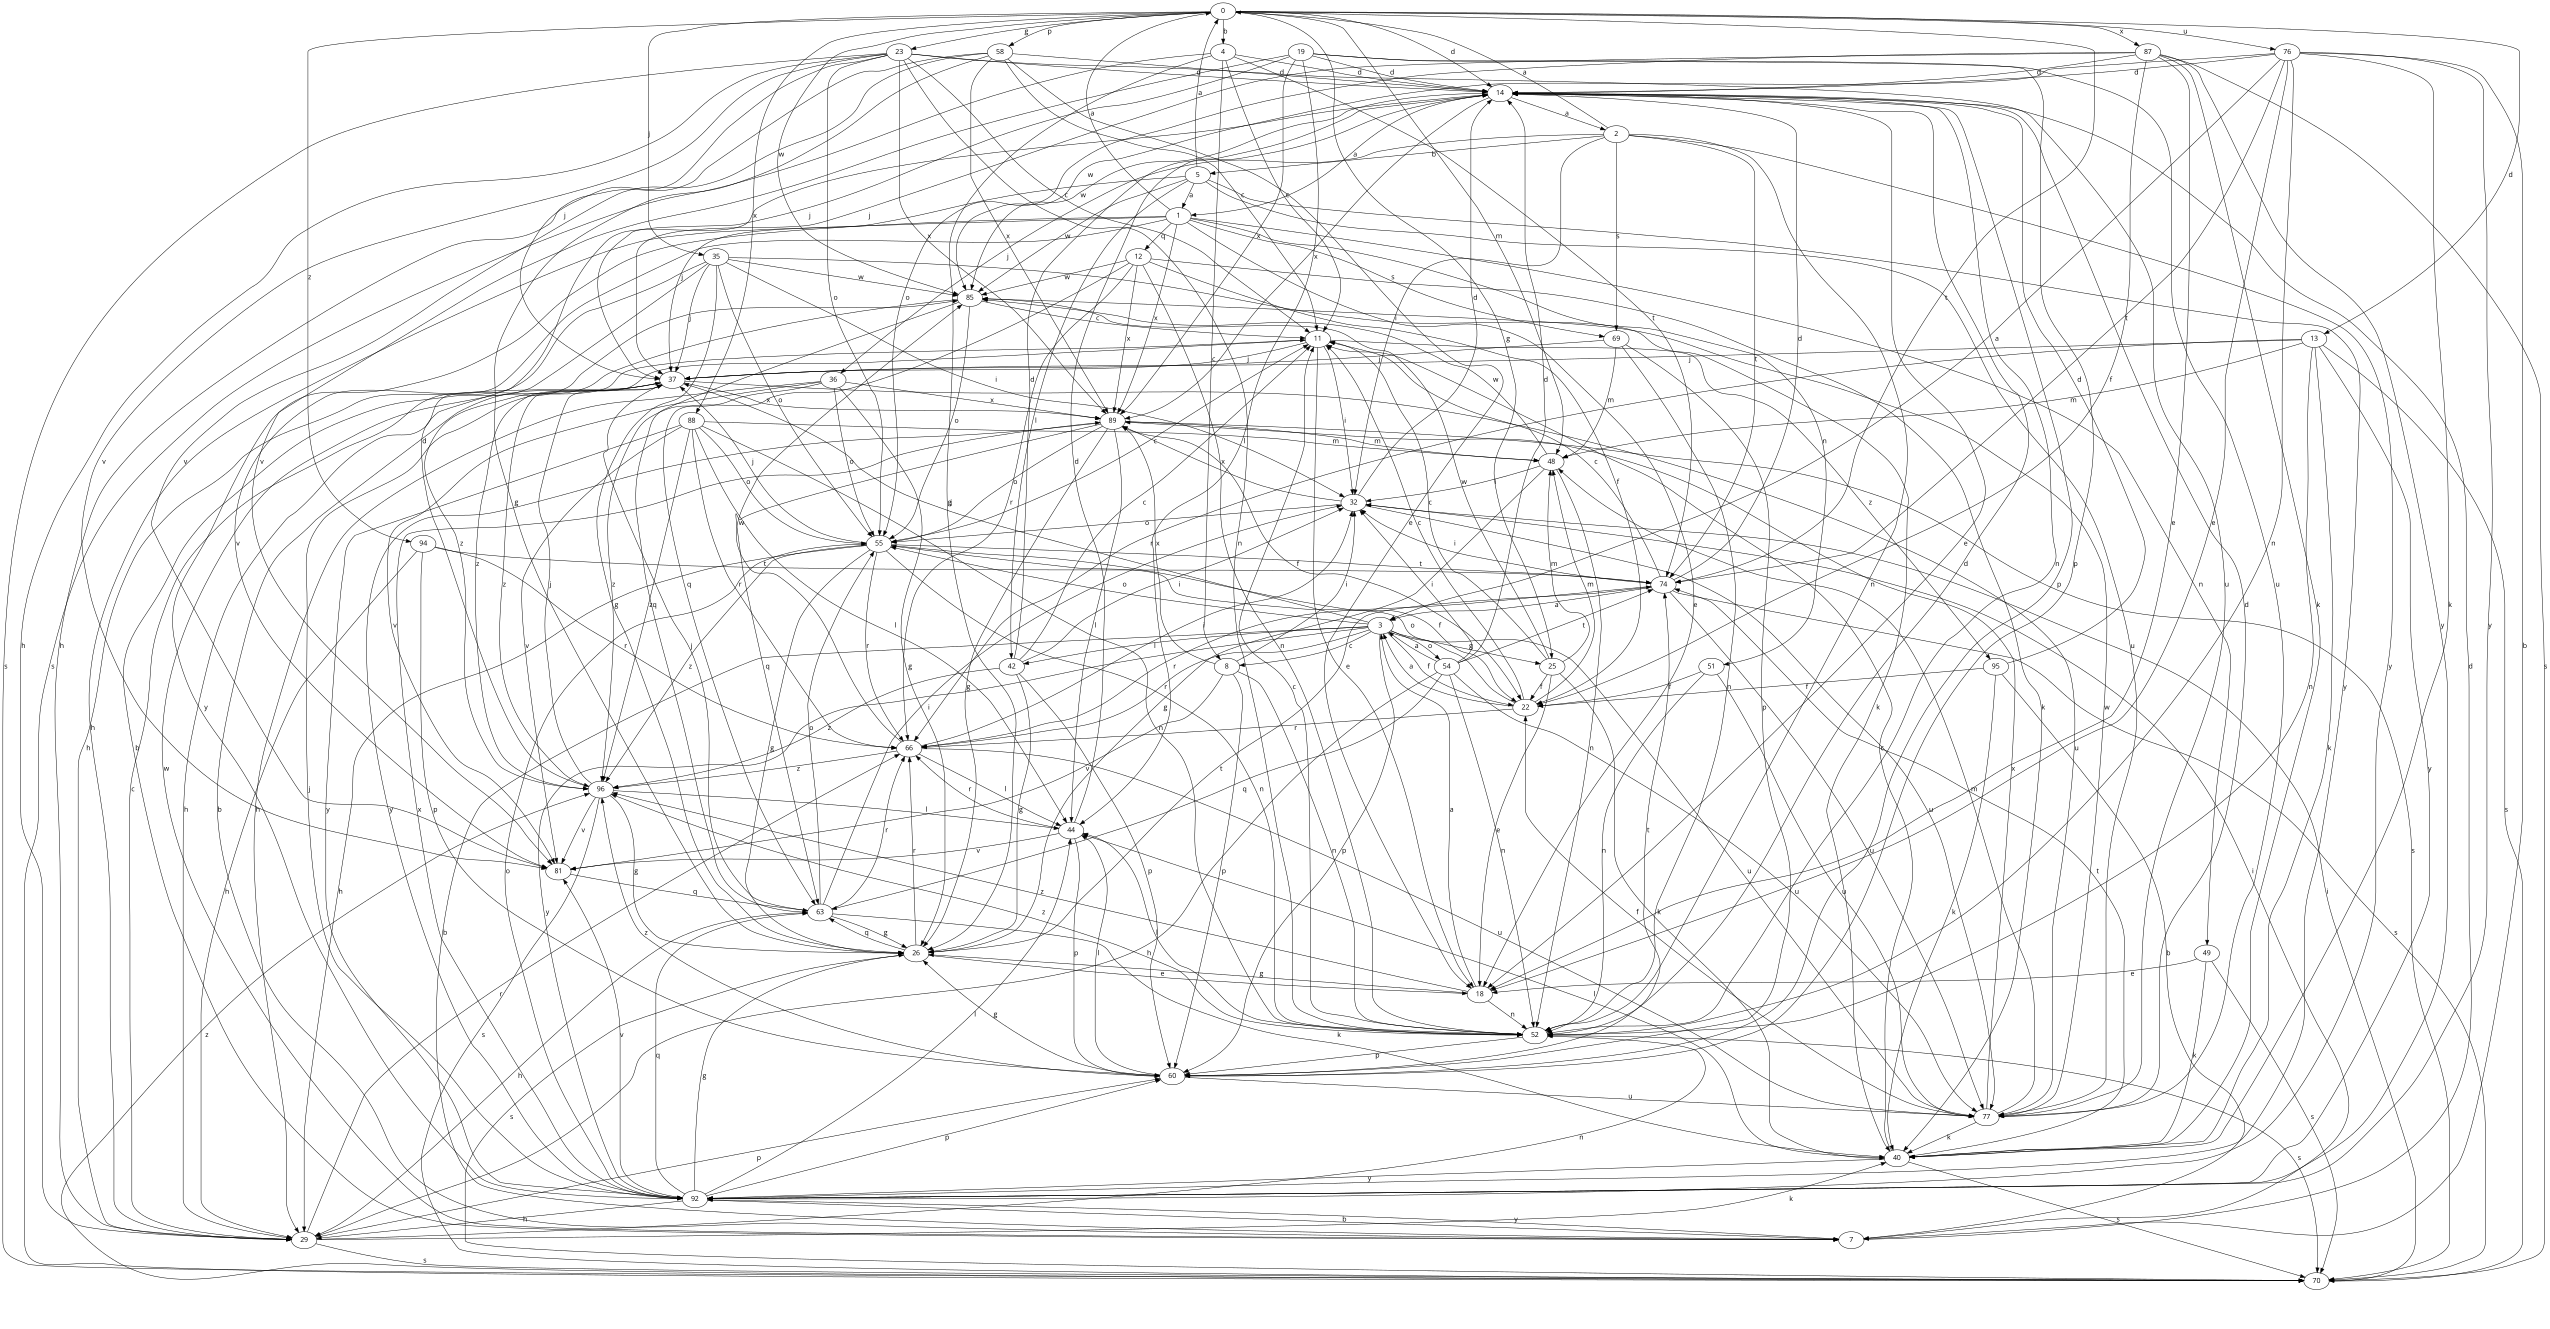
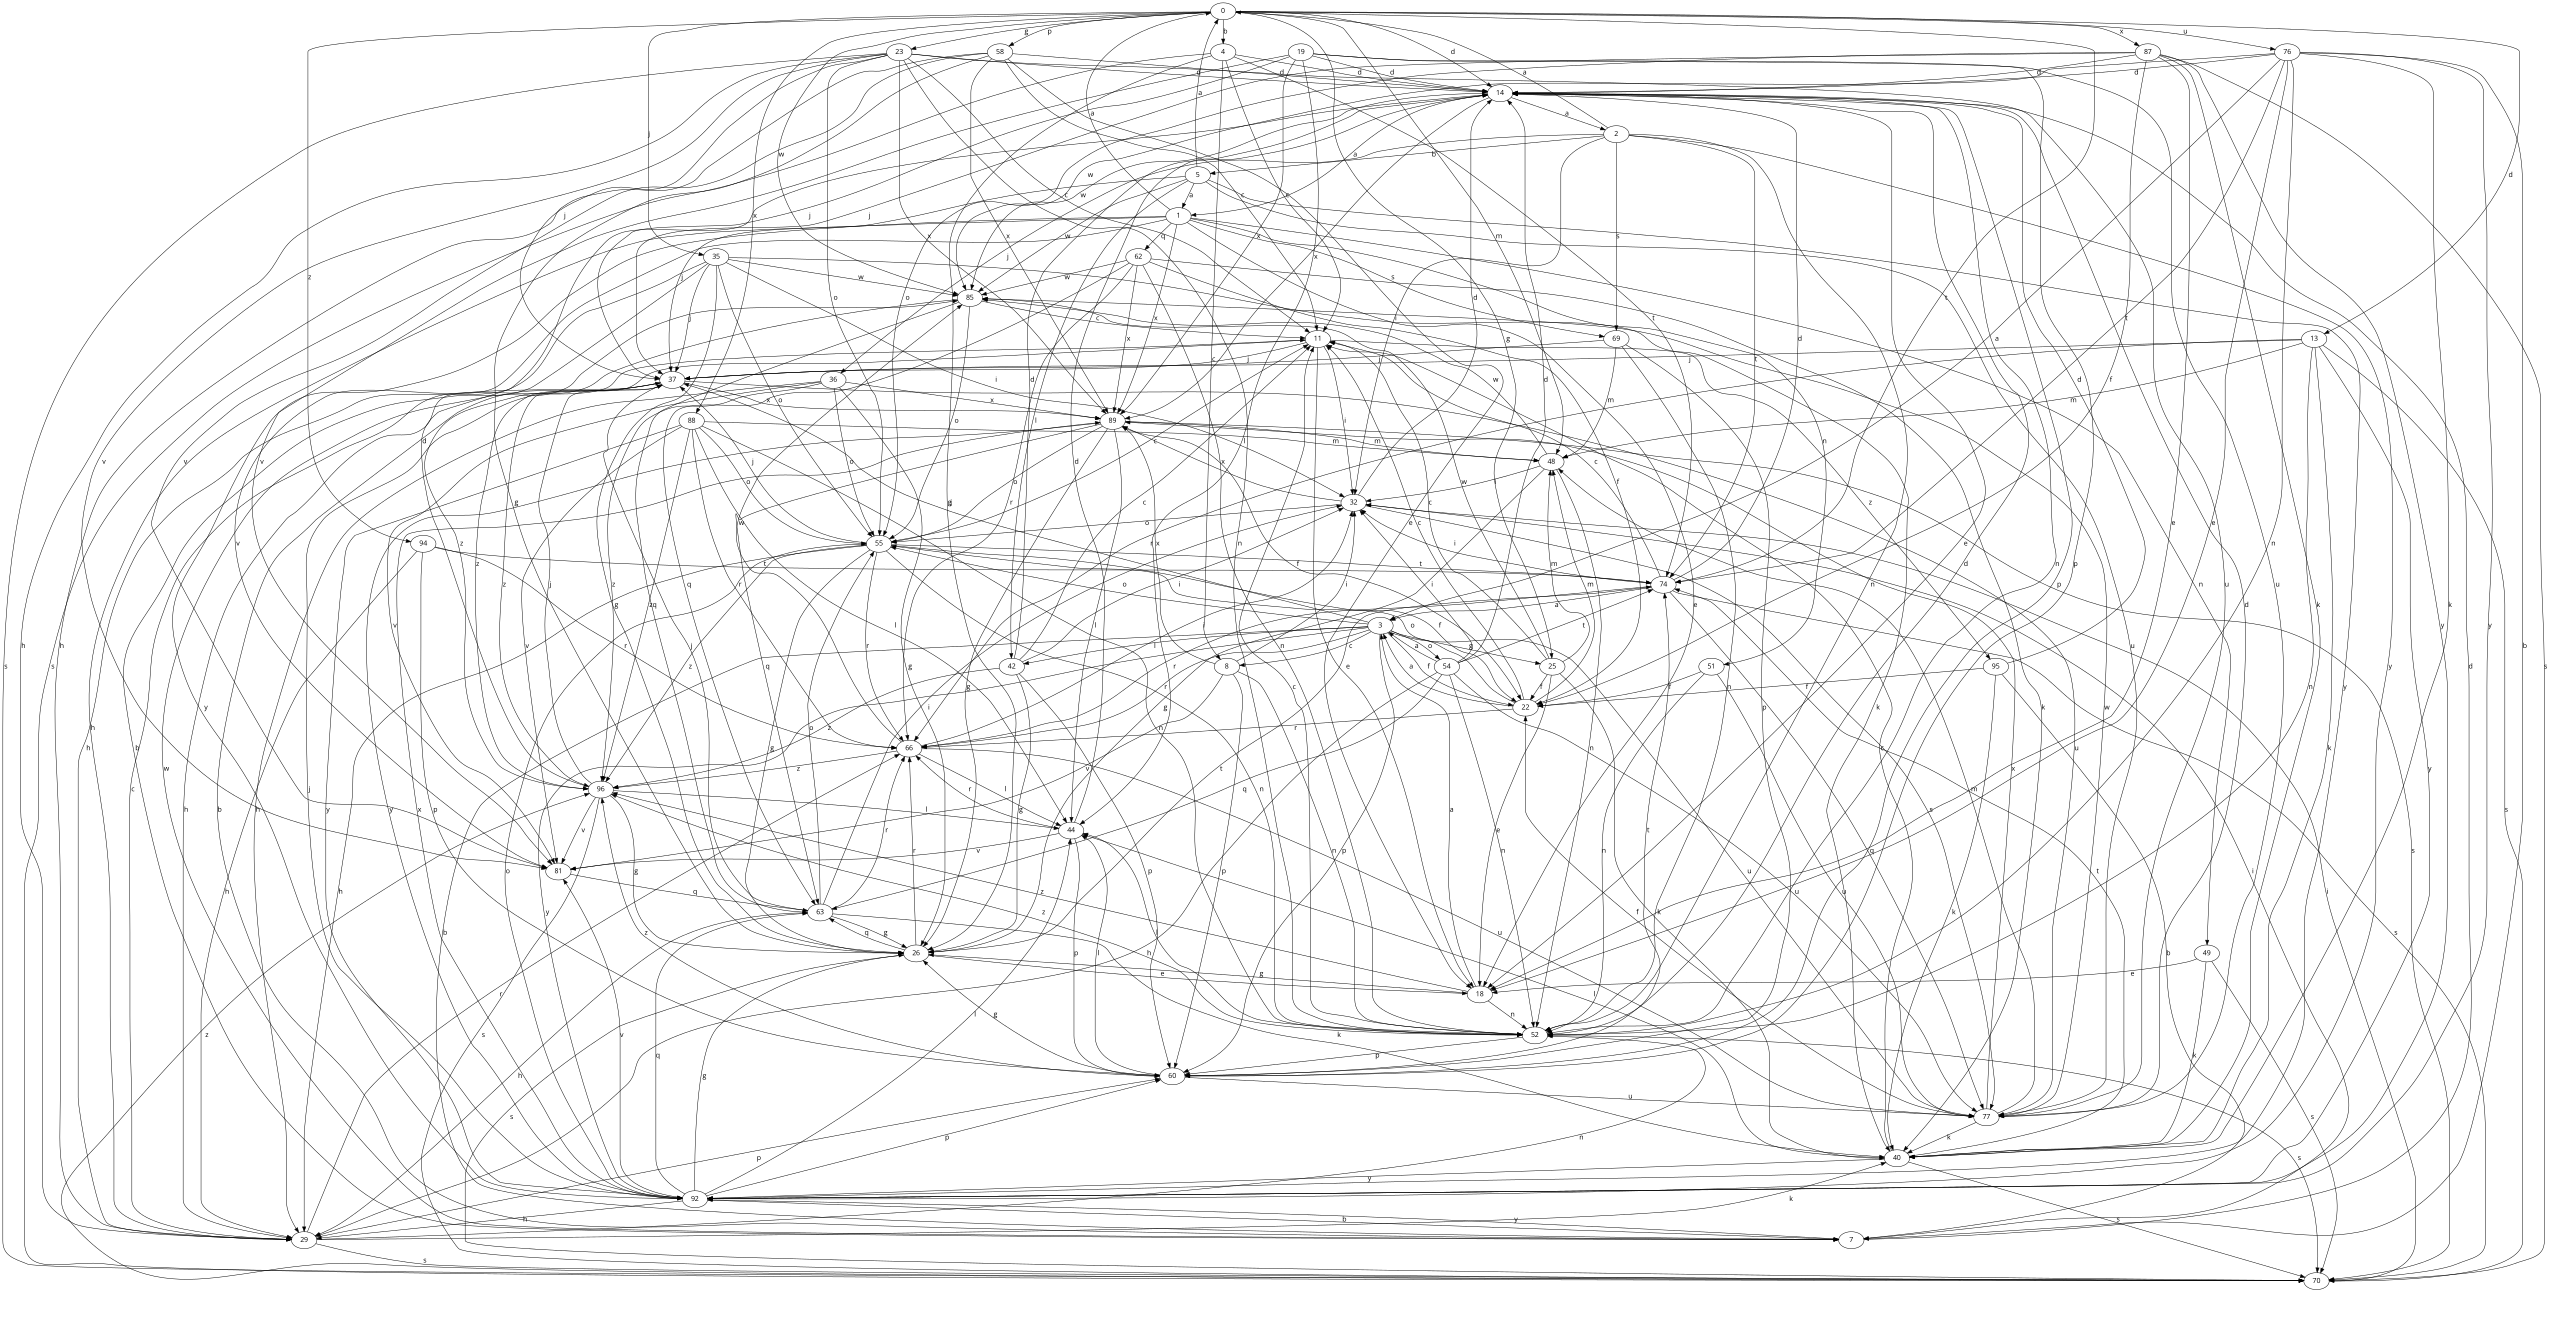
(1138, 257) -> (1138, 257)
(1931, 810) -> (1931, 810)
(1872, 851) -> (1872, 851)
